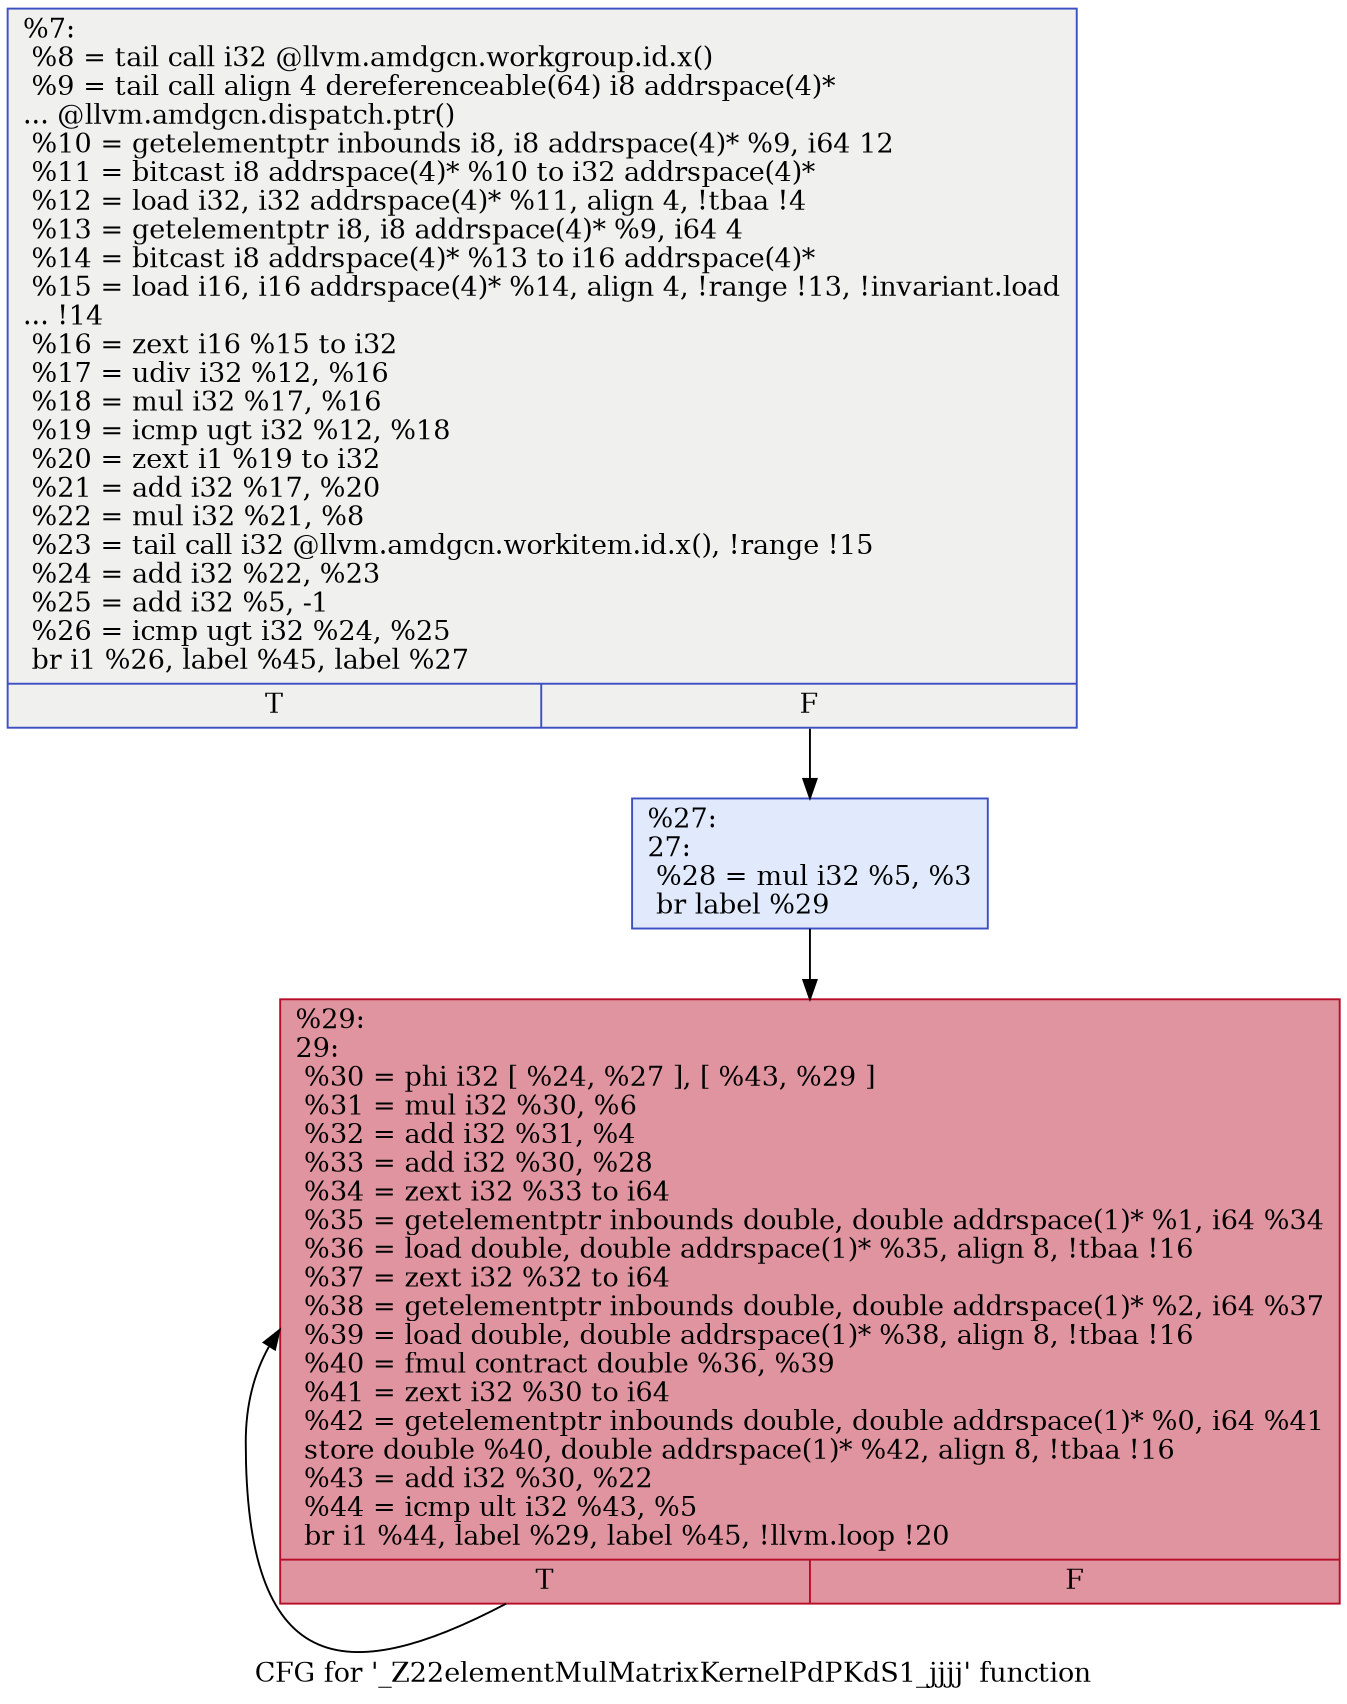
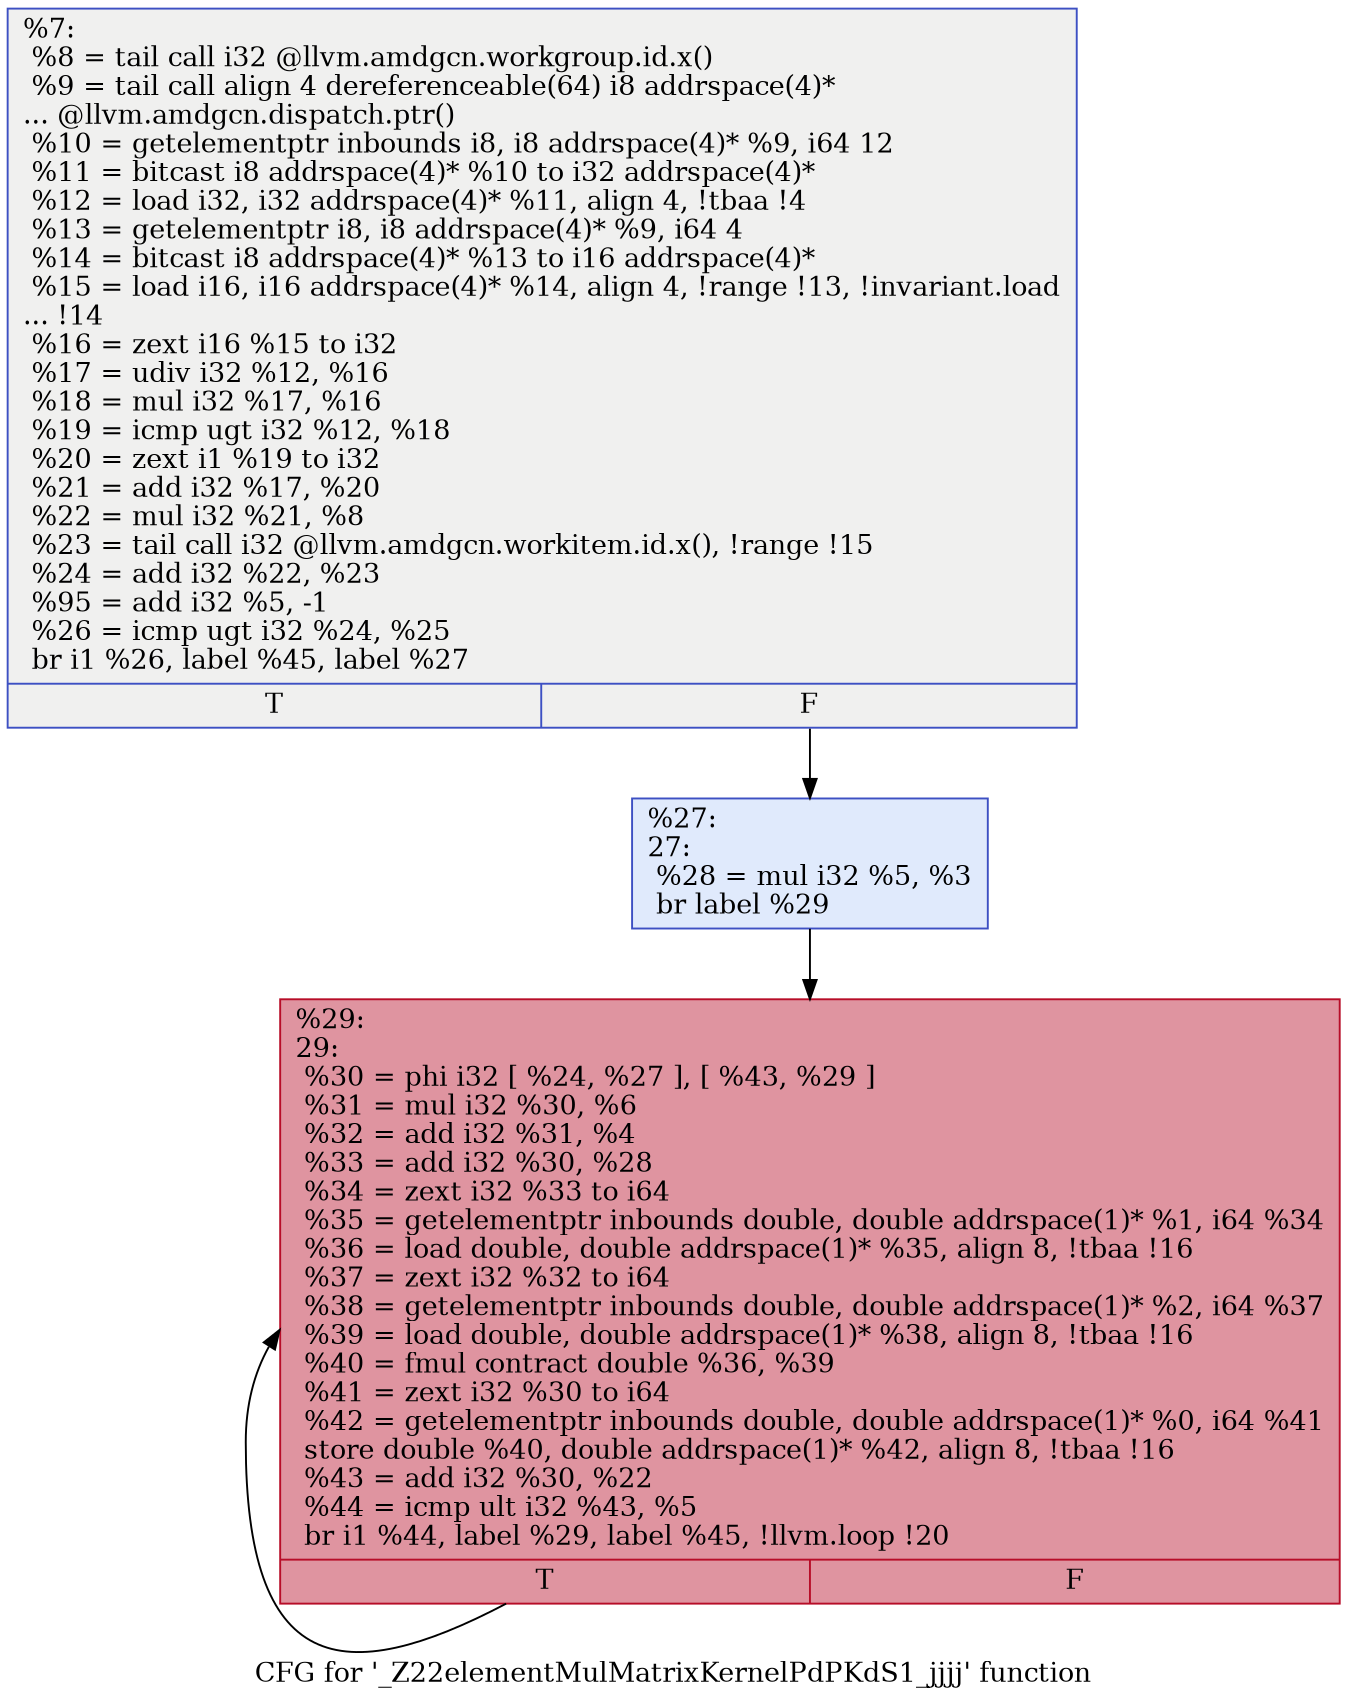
(176, 603) -> (176, 603)
